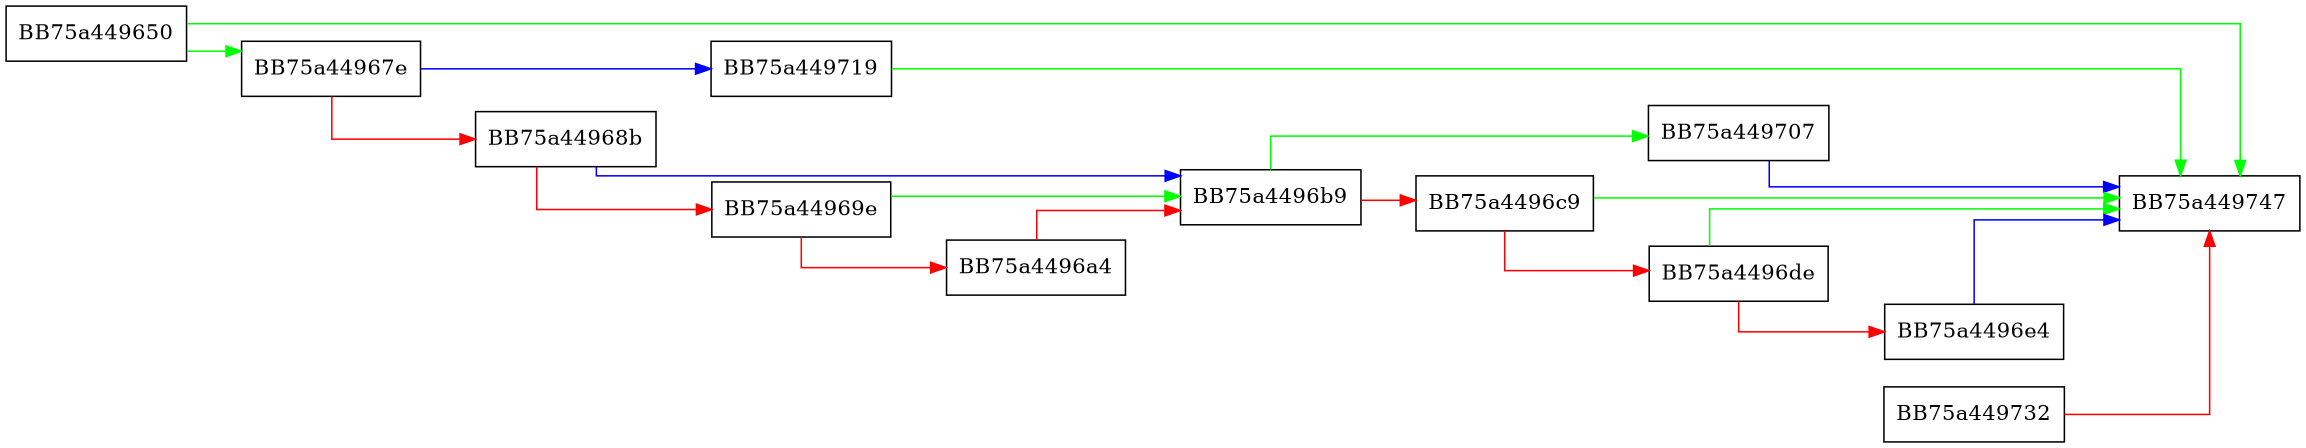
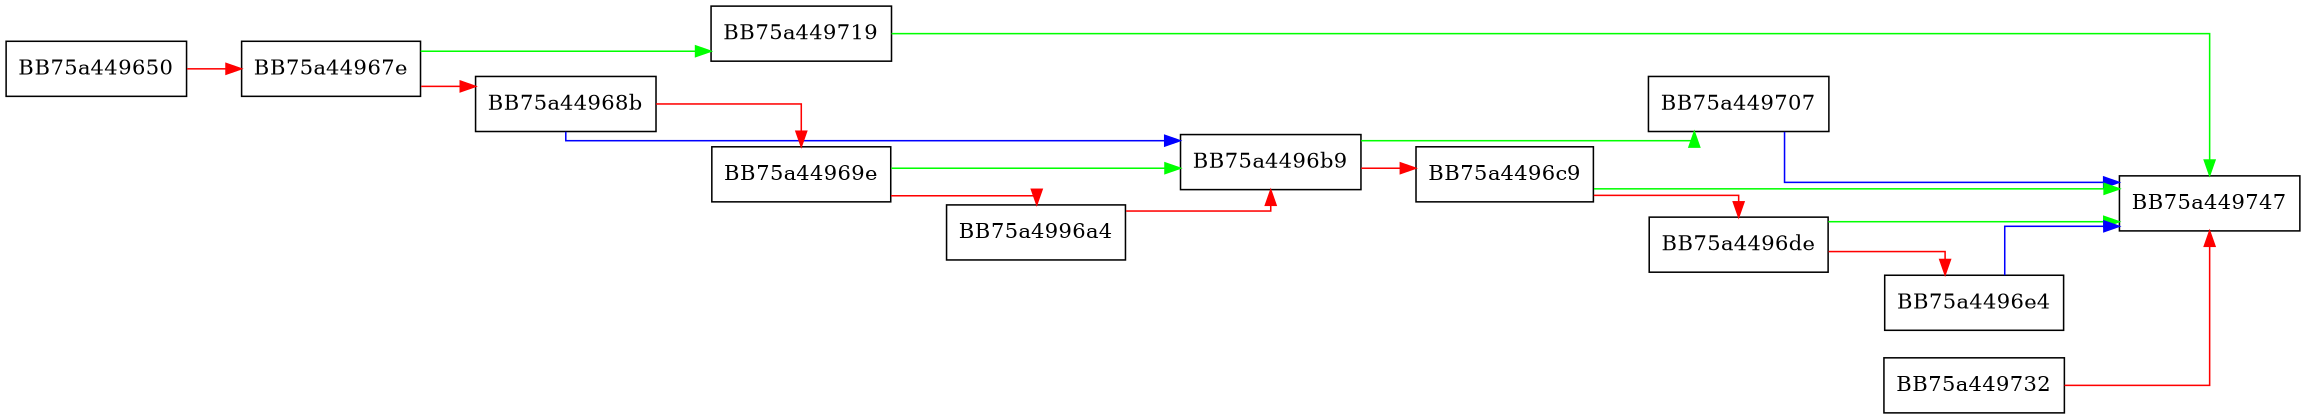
(1282, 24) -> none
(207, 51) -> (207, 69)
(558, 69) -> (558, 51)
(1036, 268) -> (1036, 232)
